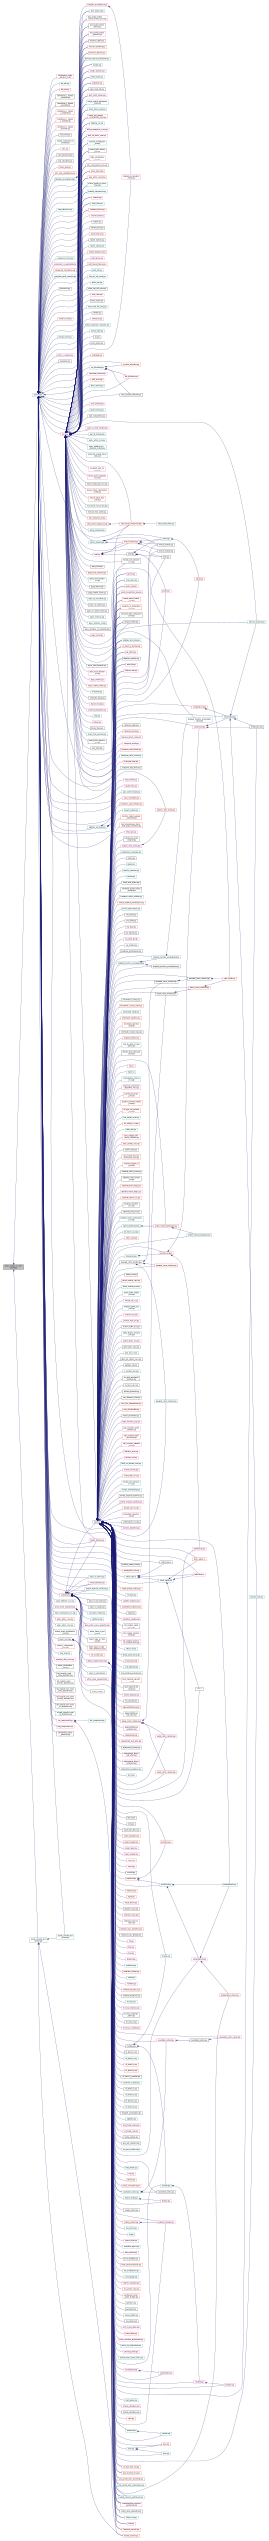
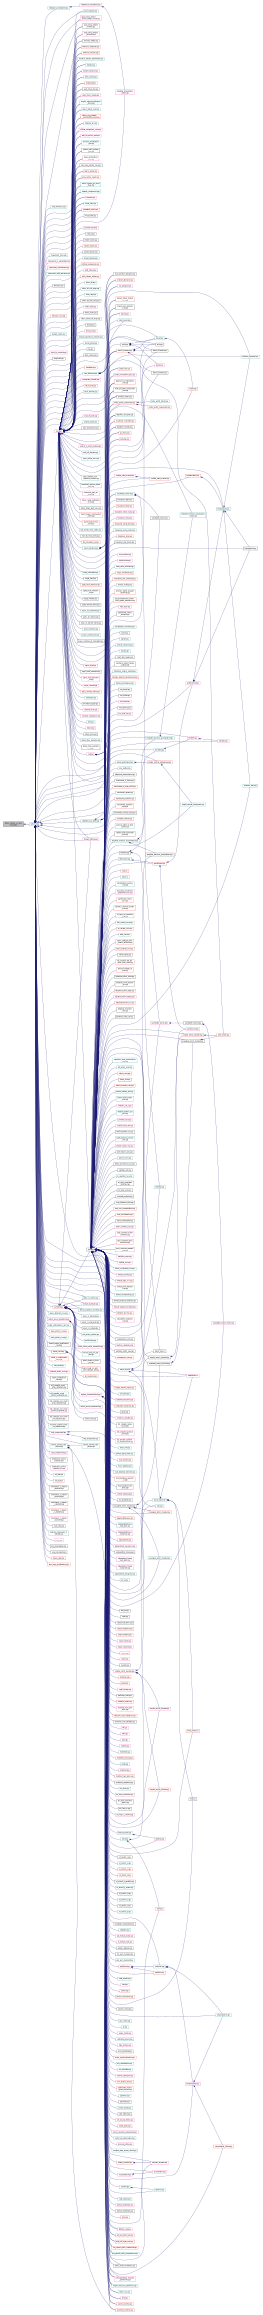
(115, 524) -> (141, 405)
(26, 1605) -> (37, 1137)
